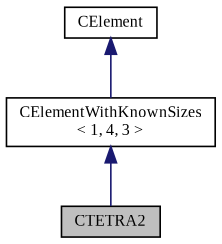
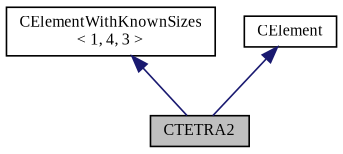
(111, 76) -> (239, 87)
